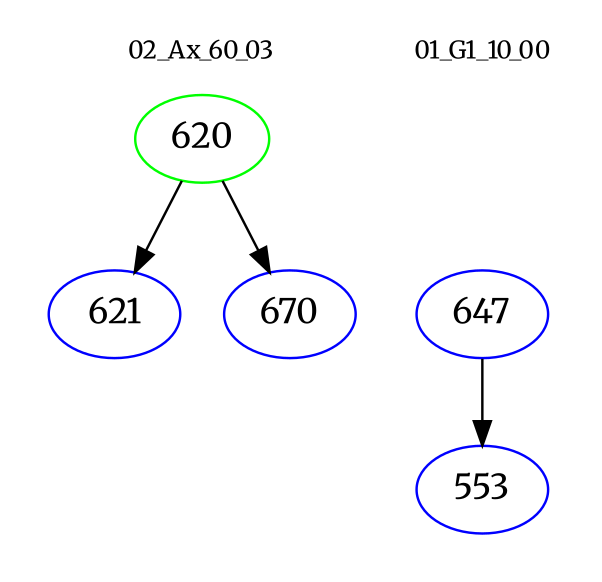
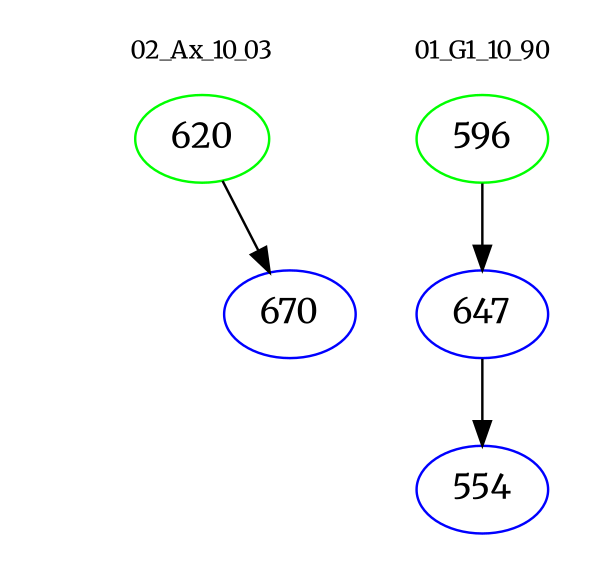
(202, 52) -> (202, 52)
(484, 52) -> (484, 52)
none -> (482, 139)
(114, 314) -> none
(482, 490) -> (482, 490)
